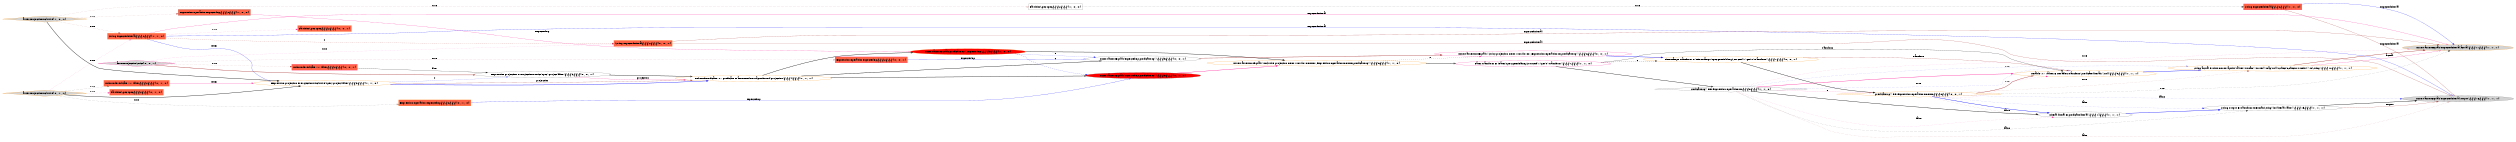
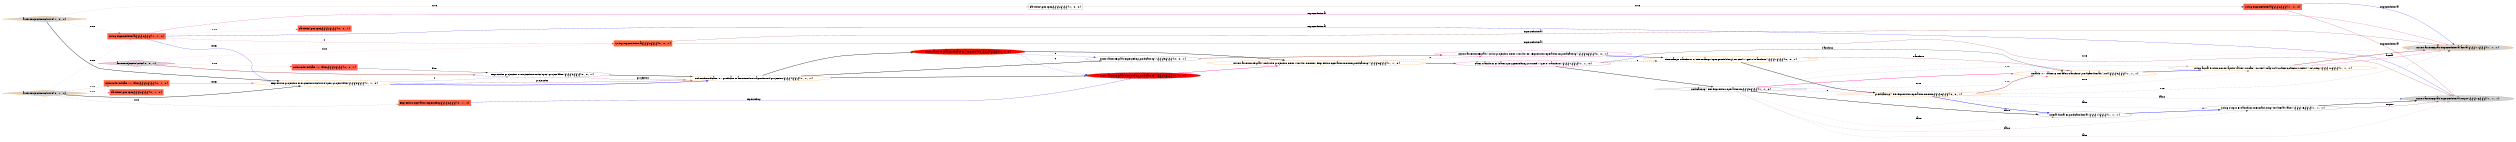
(214, 12) -> none
(871, 60) -> none
